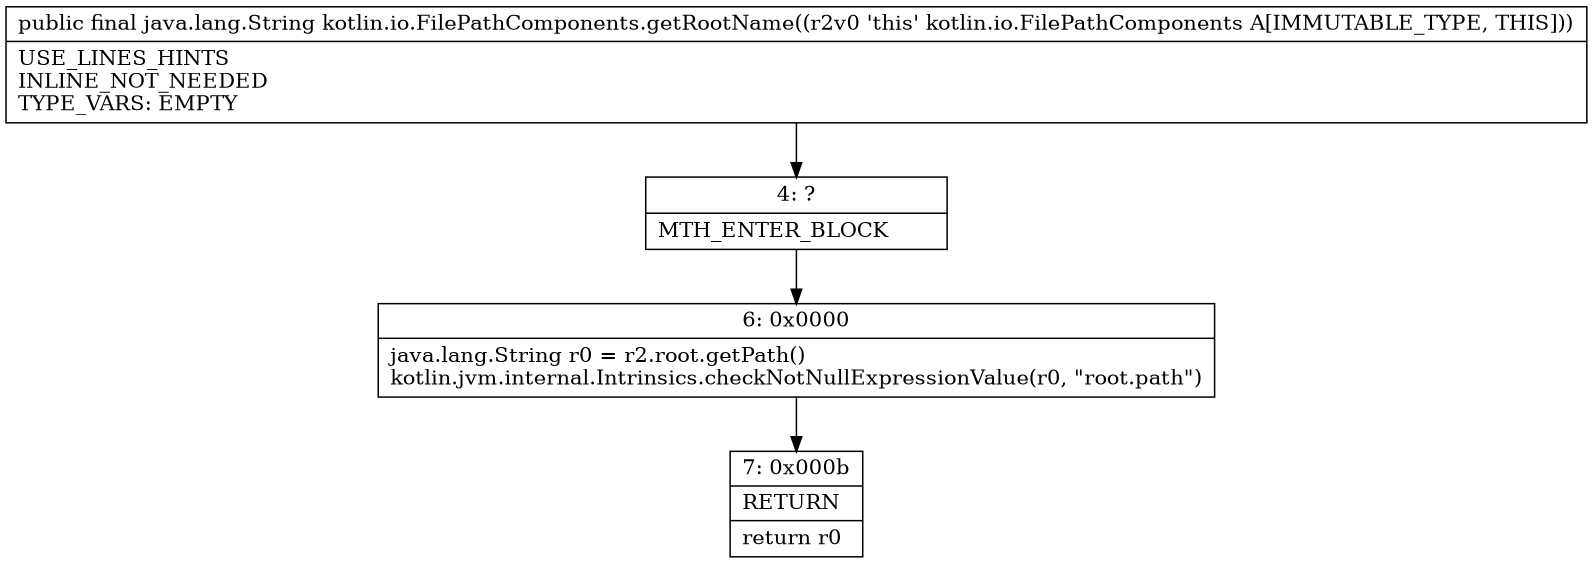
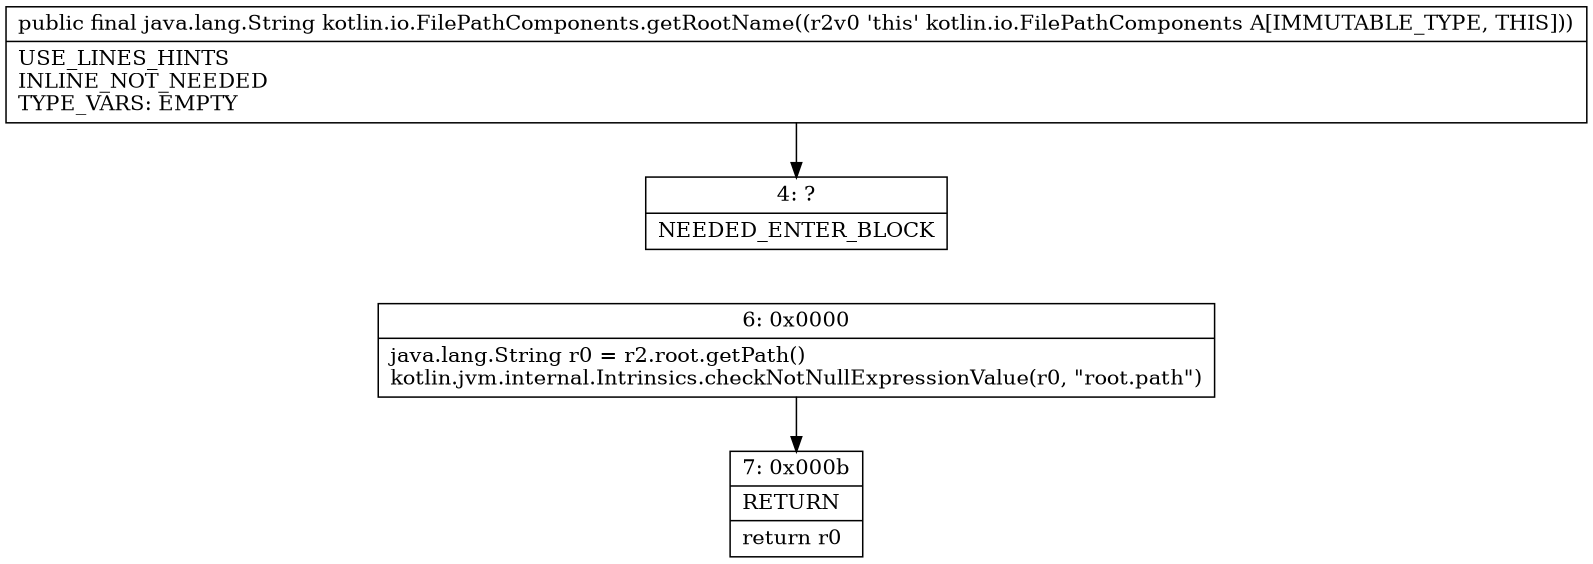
(774, 231) -> (796, 231)
(796, 269) -> none
